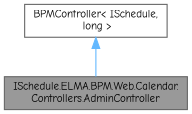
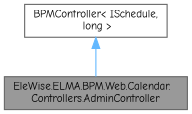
(96, 93) -> (96, 93)
